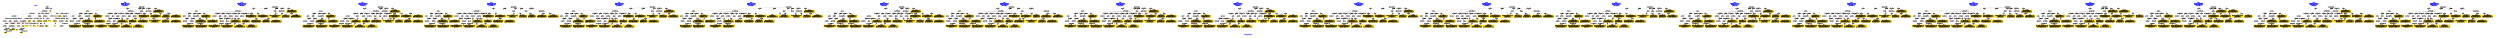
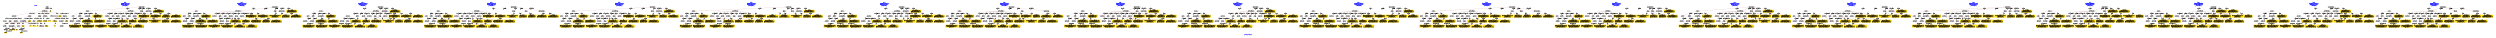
(27, 26) -> none
(31, 26) -> (31, 26)
